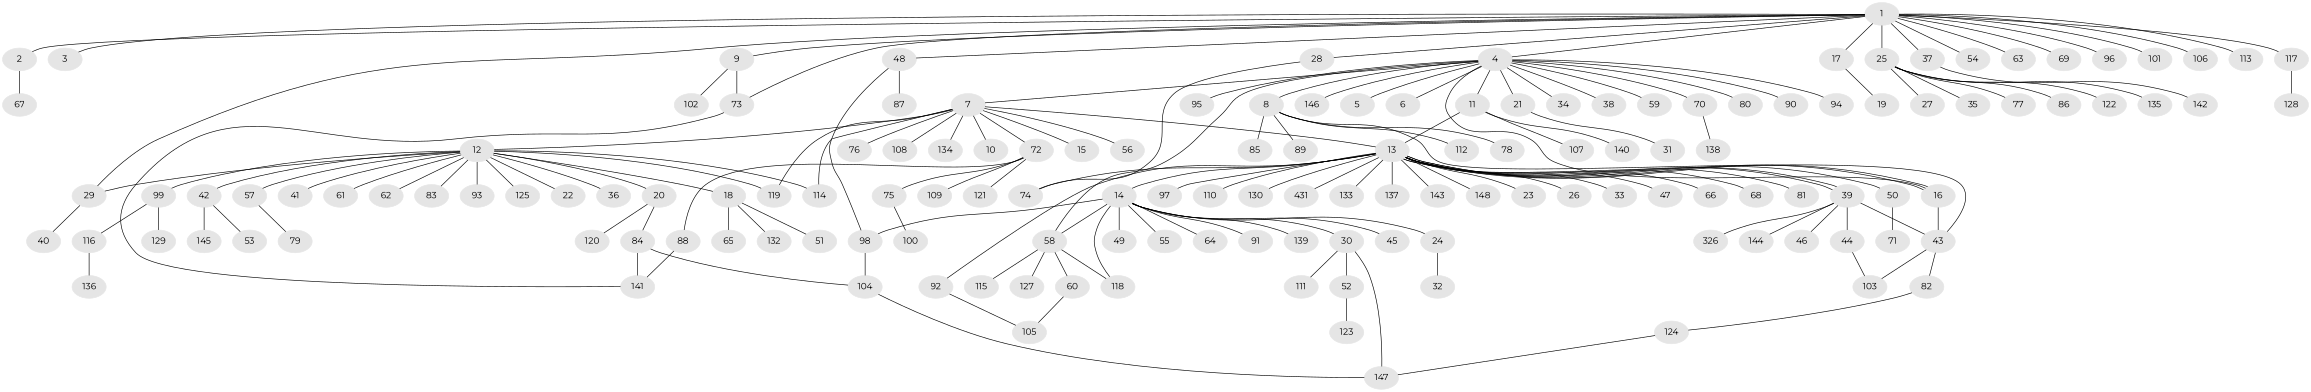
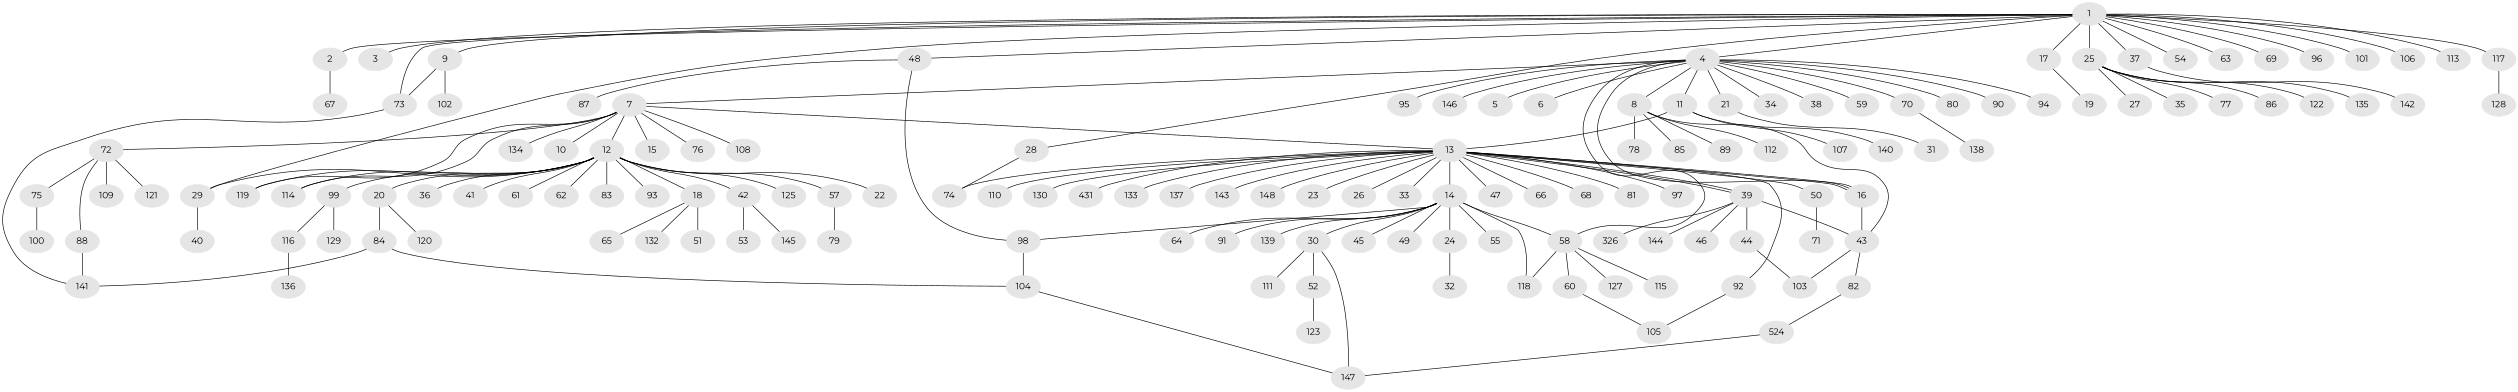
(1127, 150) -> none
(1671, 332) -> (1777, 332)
